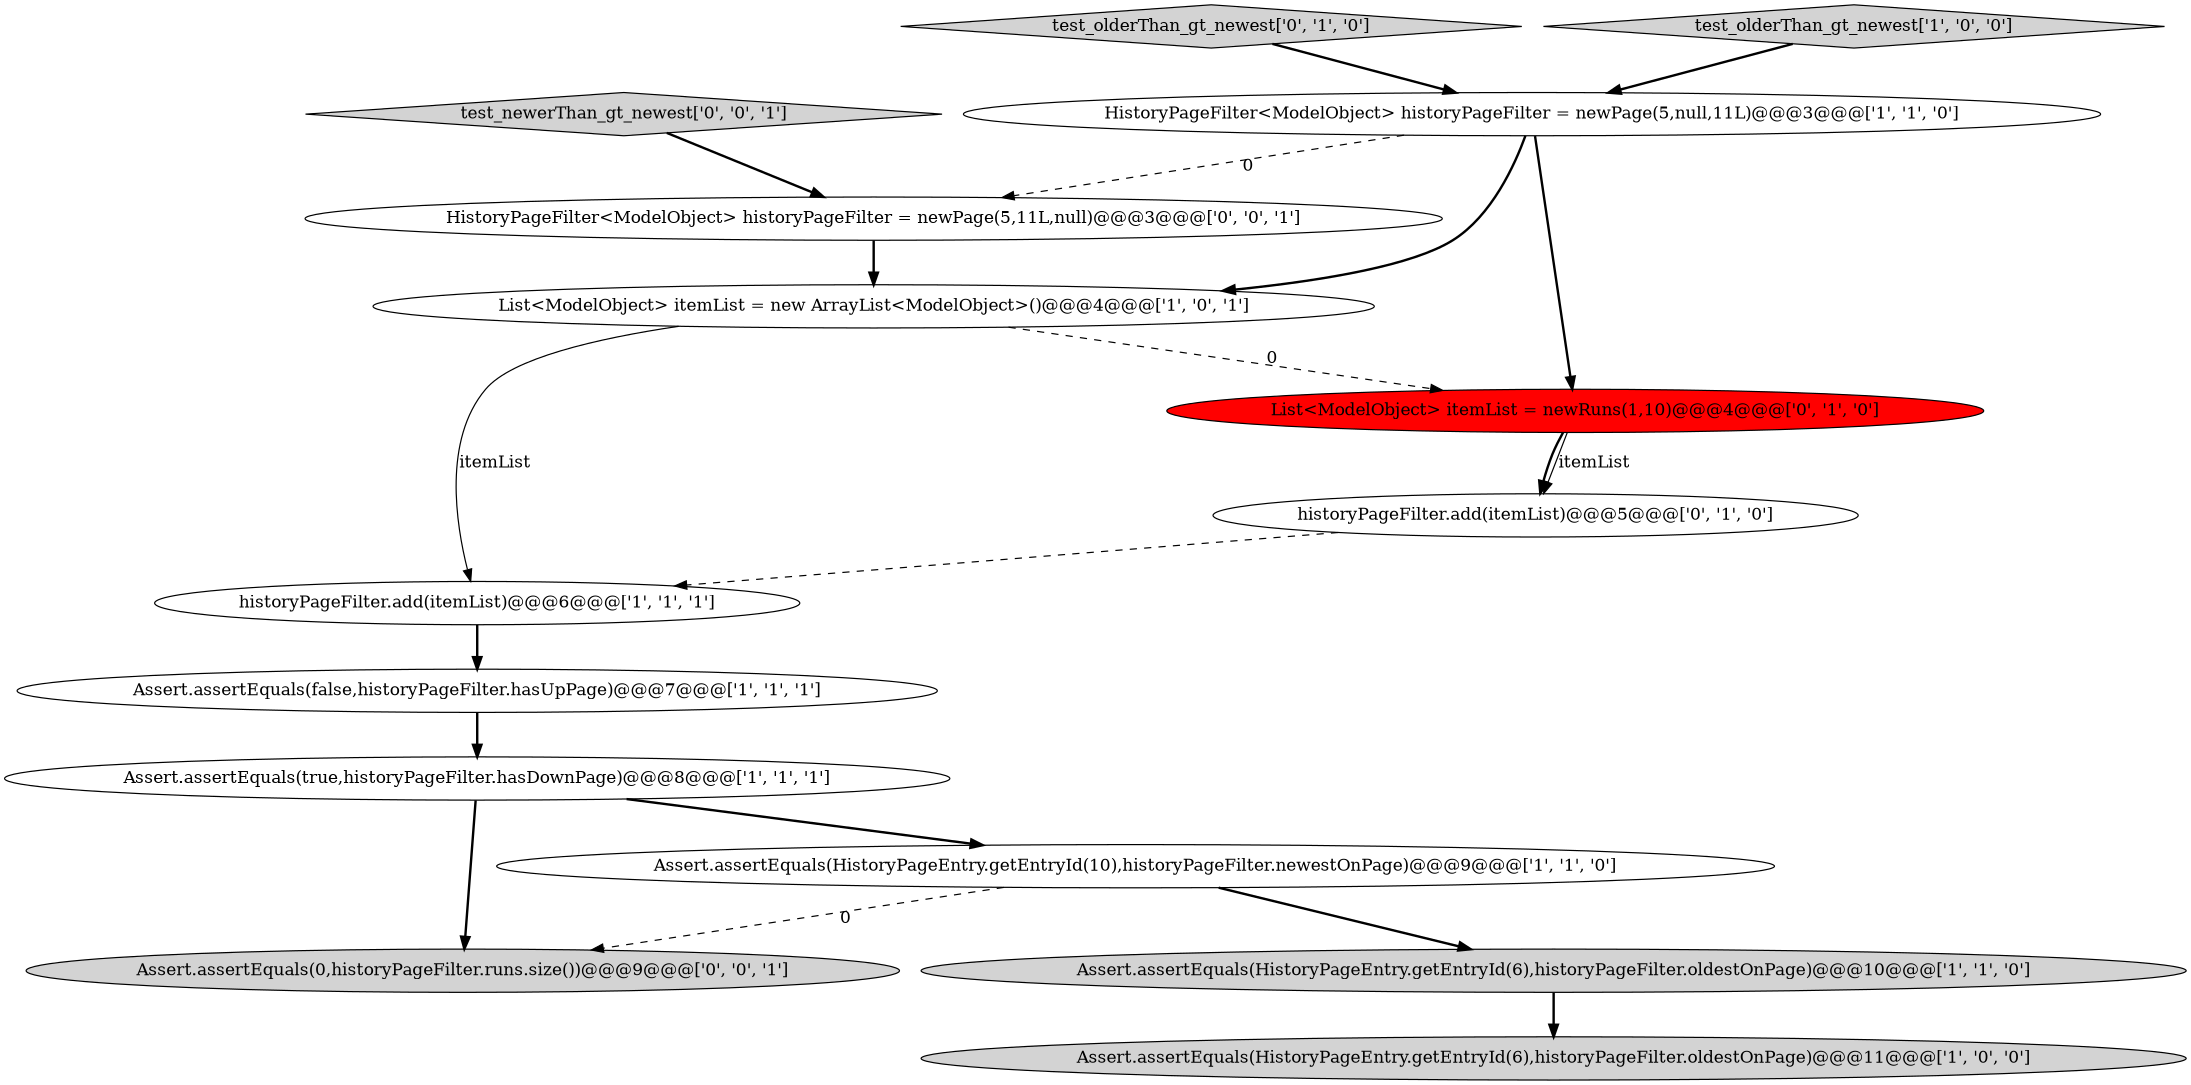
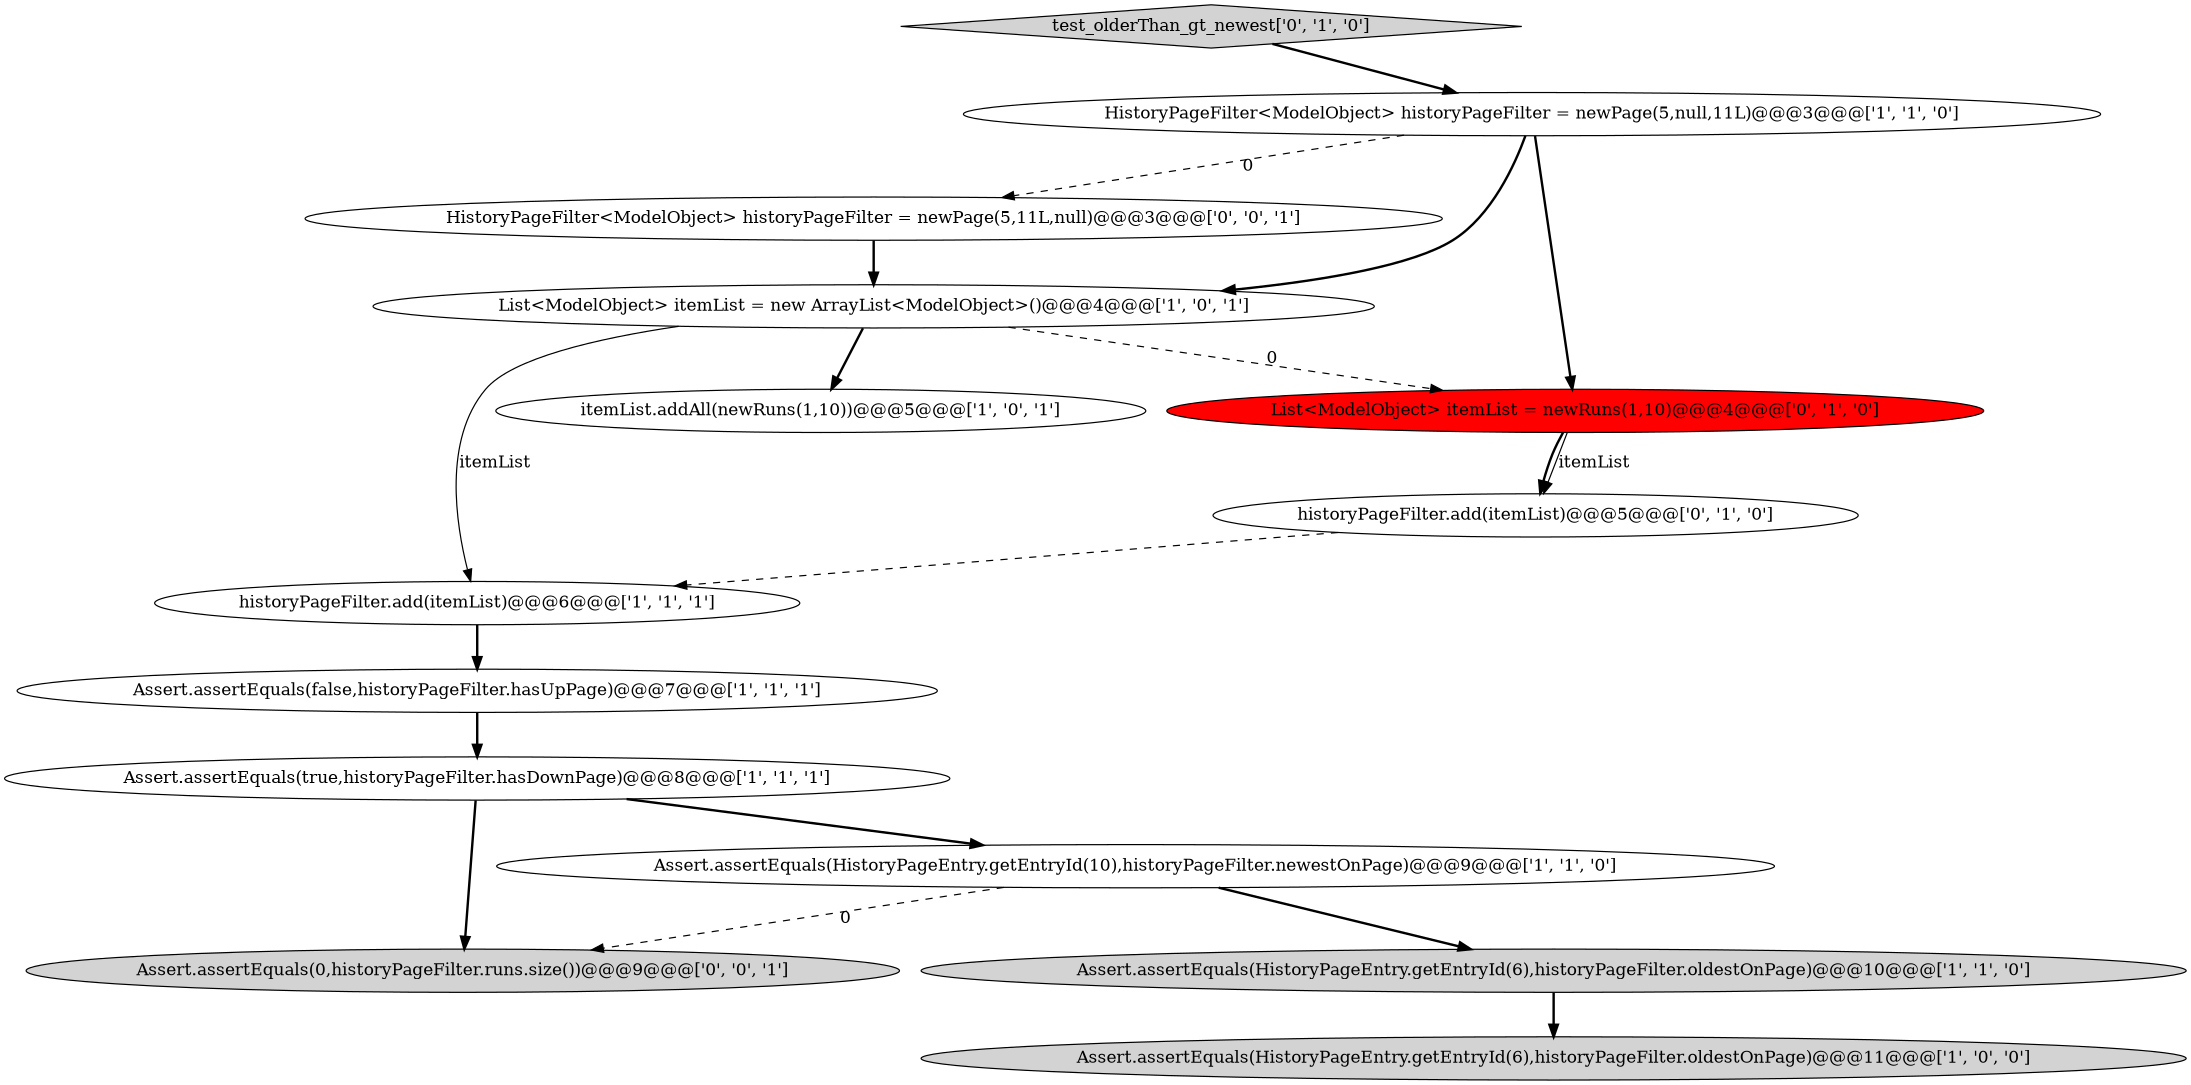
(1854, 26) -> none
(624, 114) -> none
none -> (821, 411)
